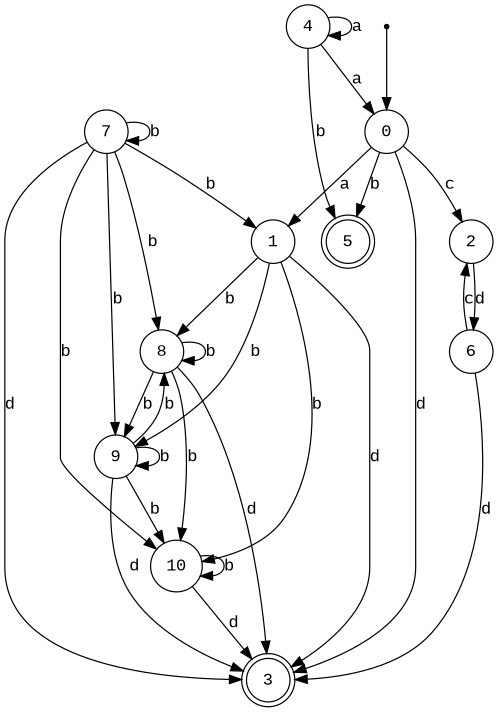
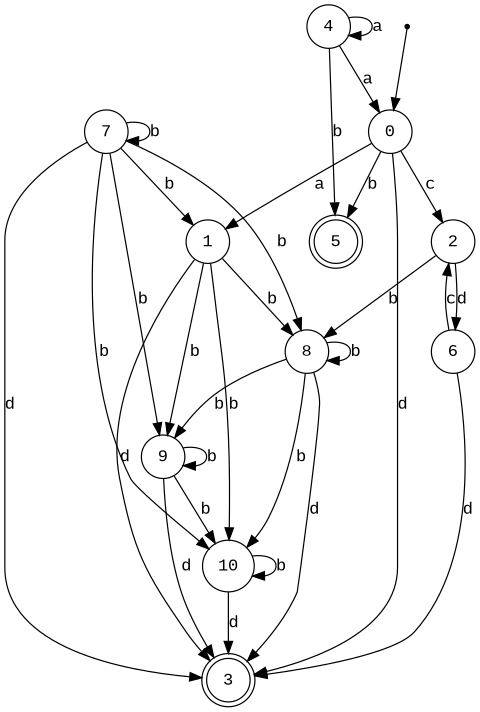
(156, 418) -> (385, 293)
